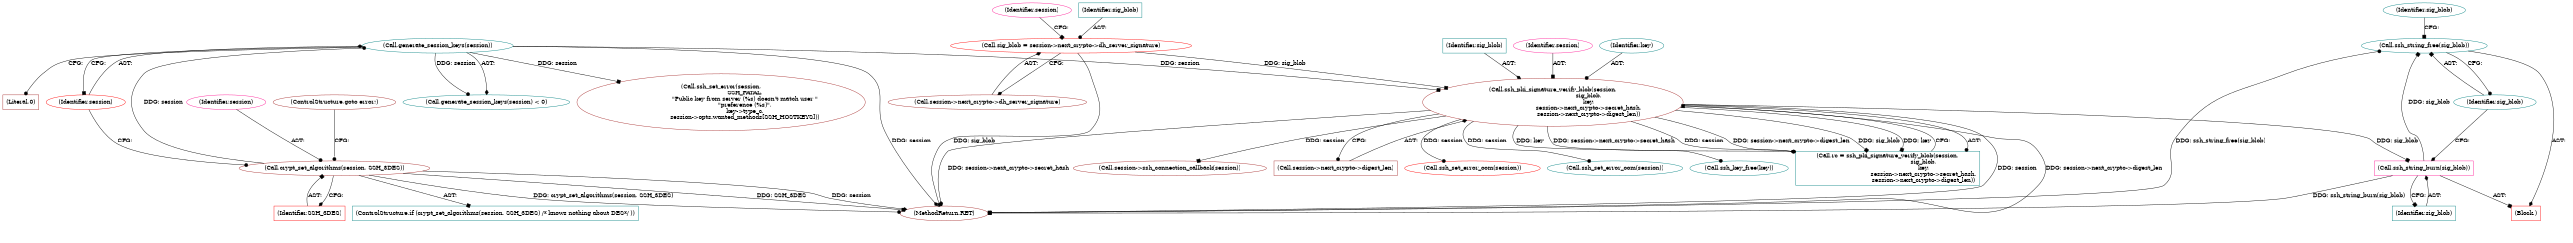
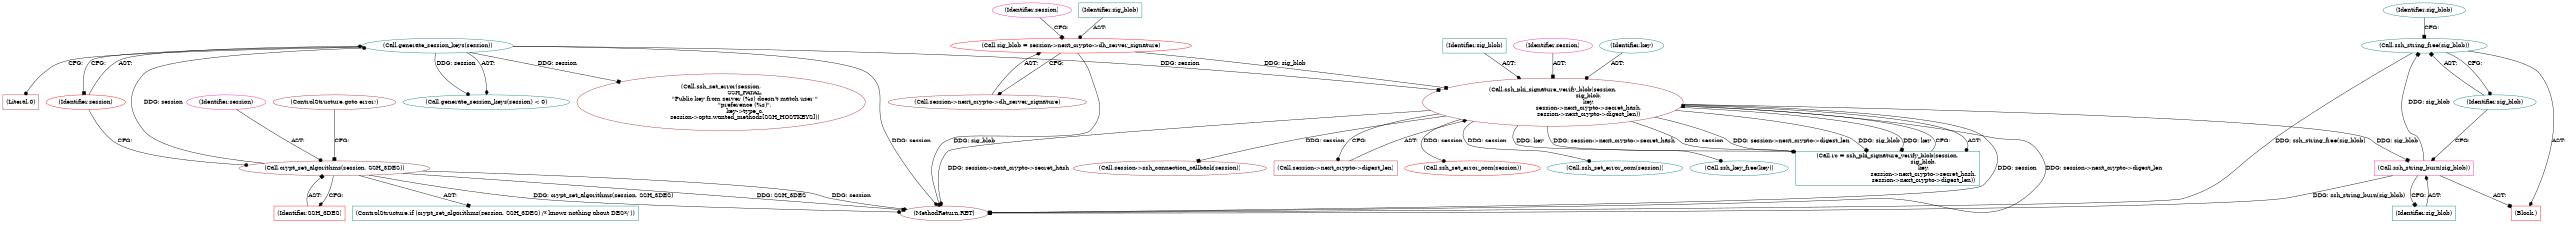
(334, 133) -> (334, 133)
(1932, 199) -> (1723, 208)
